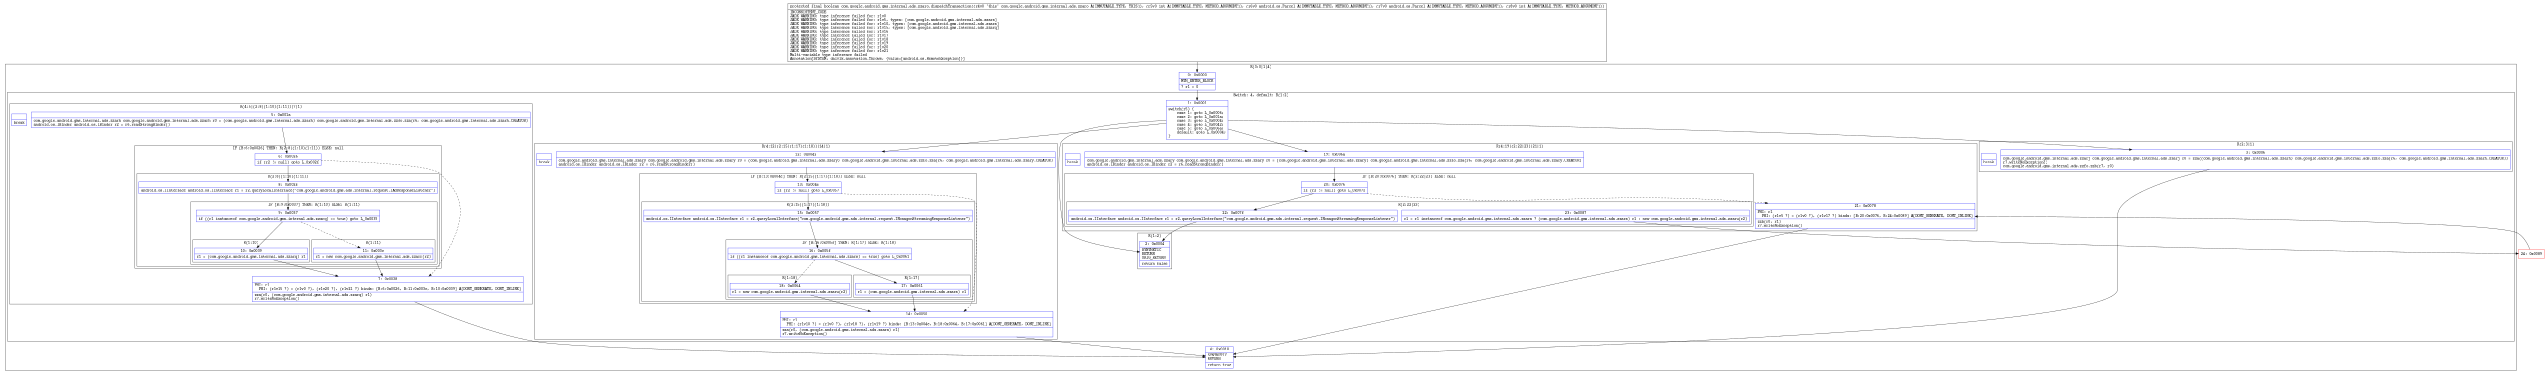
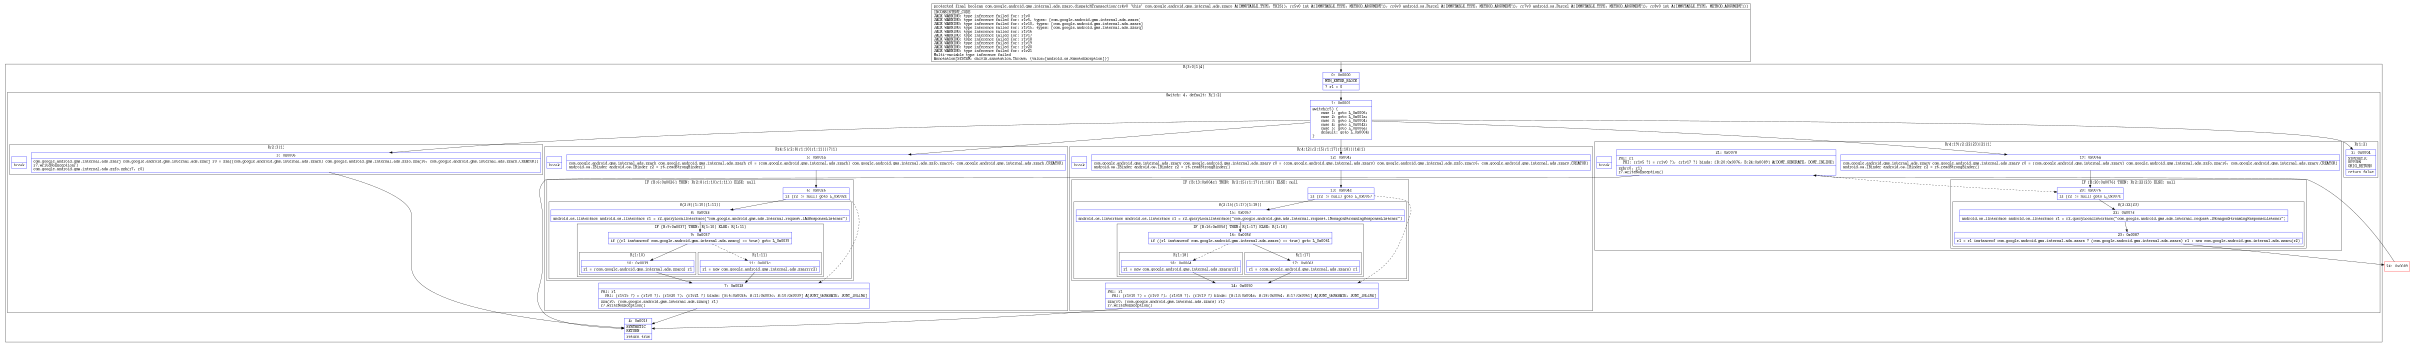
none -> (1111, 138)
(1566, 199) -> (1936, 185)
(1179, 228) -> (2126, 226)
